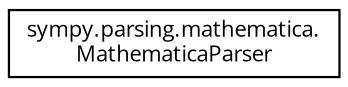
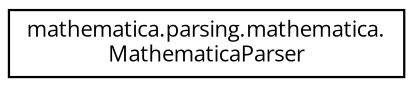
(174, 44) -> (207, 44)
